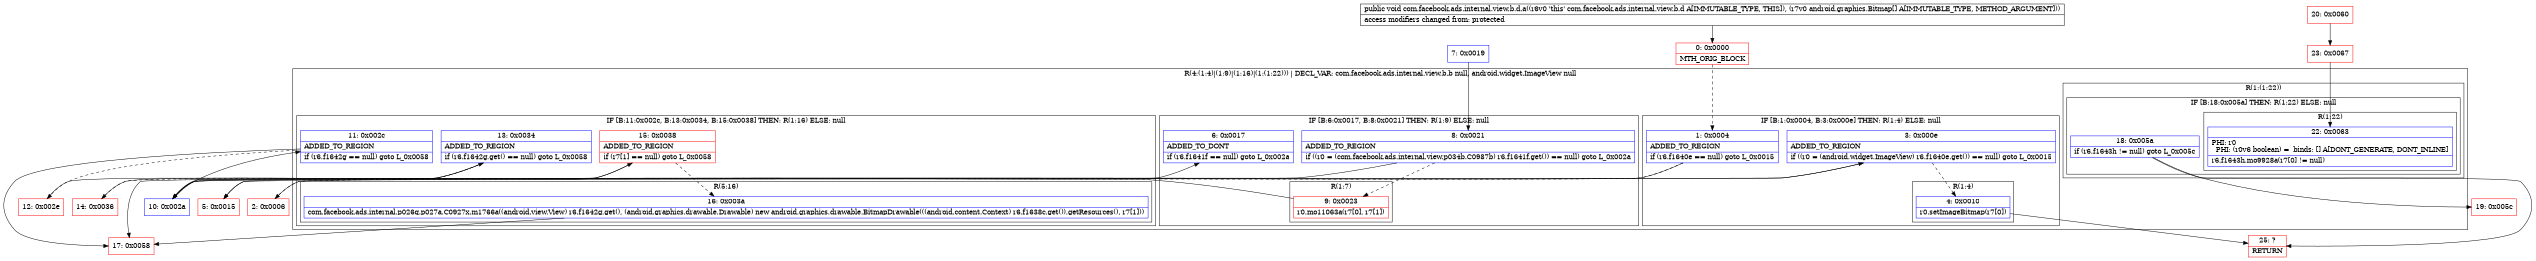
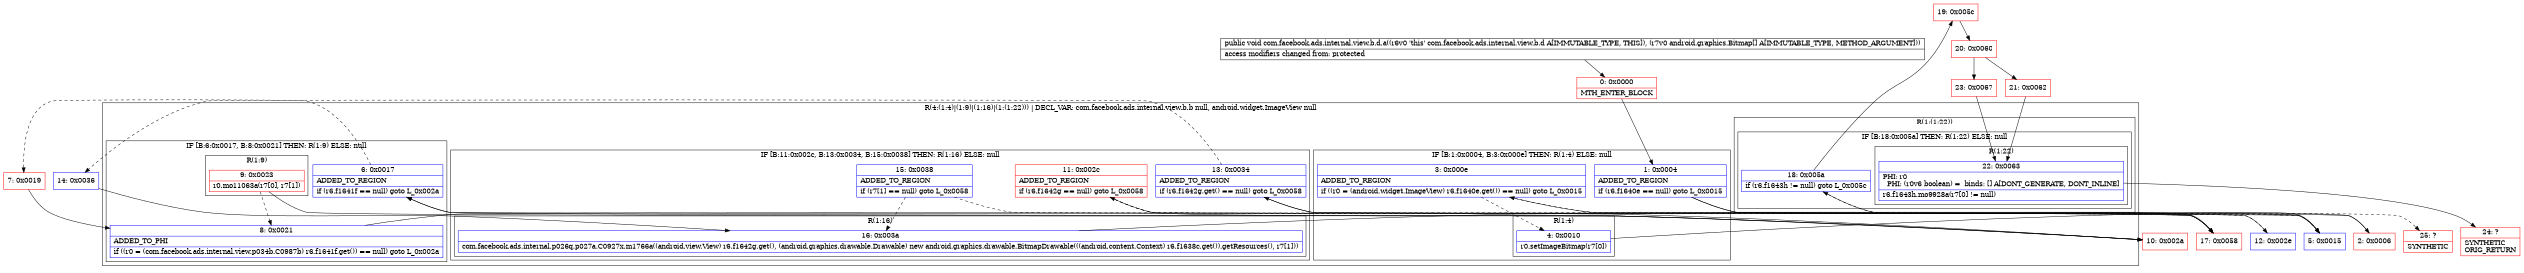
none -> (1964, 29)
(1468, 54) -> (24, 181)
(1712, 59) -> (1617, 93)
none -> (2028, 88)
(1712, 95) -> (1636, 130)
none -> (187, 100)
(1198, 146) -> (352, 181)
(1341, 146) -> (141, 241)
(366, 147) -> (1081, 181)
(658, 147) -> (914, 181)
(83, 164) -> (1661, 213)
(1408, 176) -> (265, 206)
(328, 179) -> (1738, 213)
(360, 179) -> (1584, 213)
(363, 179) -> (332, 216)
(980, 179) -> (2030, 213)
(1043, 179) -> (1915, 213)
(2477, 179) -> (2119, 213)
(726, 187) -> (880, 221)
(1341, 187) -> (257, 161)
(41, 207) -> (2273, 242)
(95, 207) -> (76, 181)
(167, 207) -> (2165, 242)
(219, 207) -> (2325, 242)
none -> (1368, 213)
none -> (2022, 213)
(2115, 227) -> (1966, 220)
none -> (2490, 242)
(2267, 251) -> (2428, 247)
